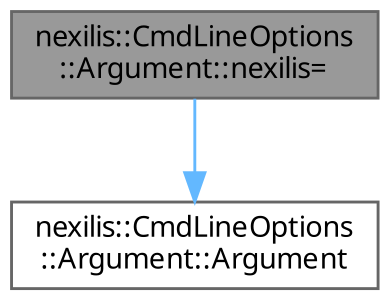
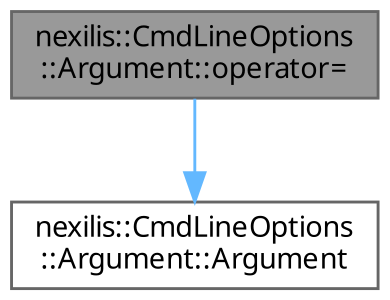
(195, 55) -> (195, 55)
